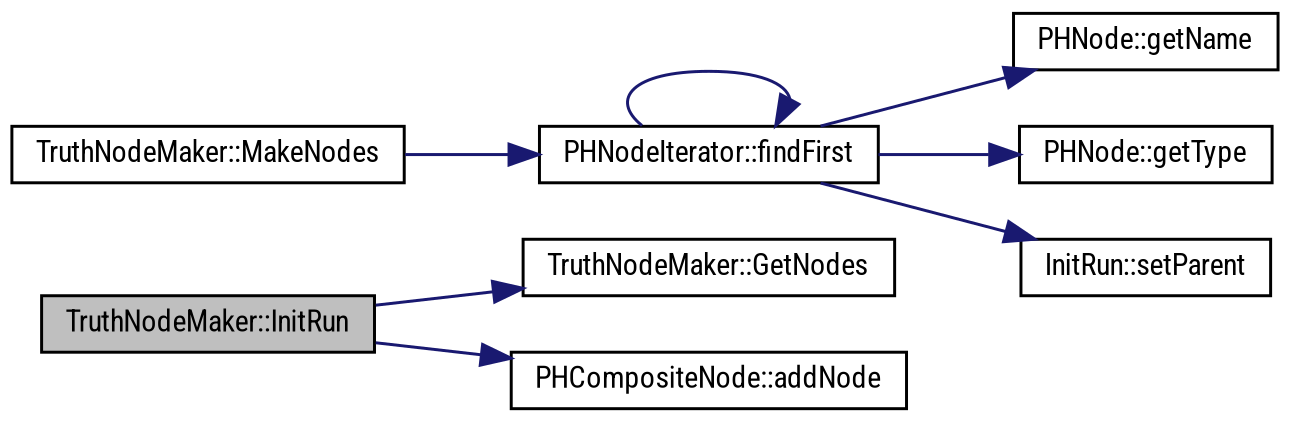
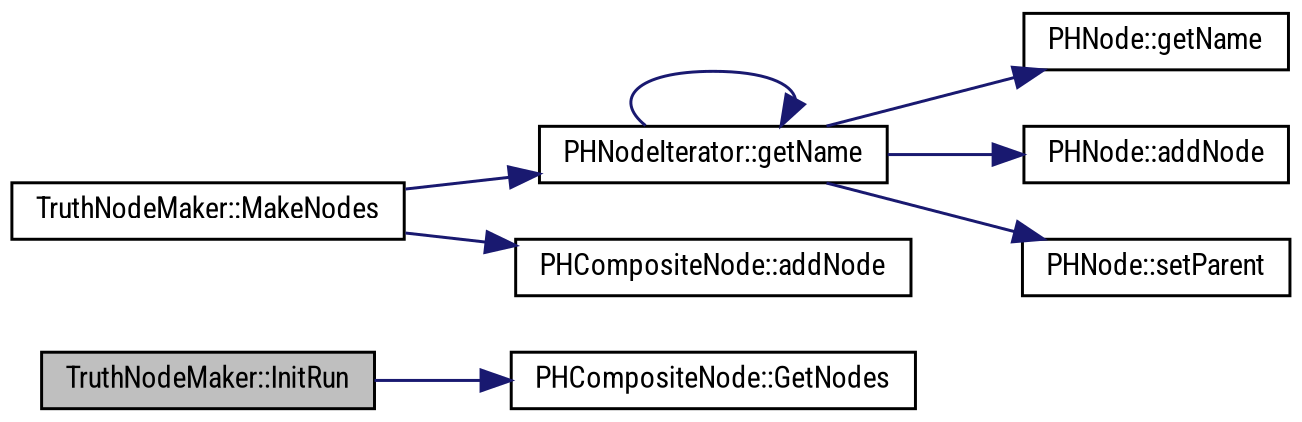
(709, 155) -> (713, 155)
(1146, 155) -> (1156, 155)
(709, 268) -> (713, 380)
(1146, 268) -> (1156, 268)
(429, 349) -> (446, 238)
